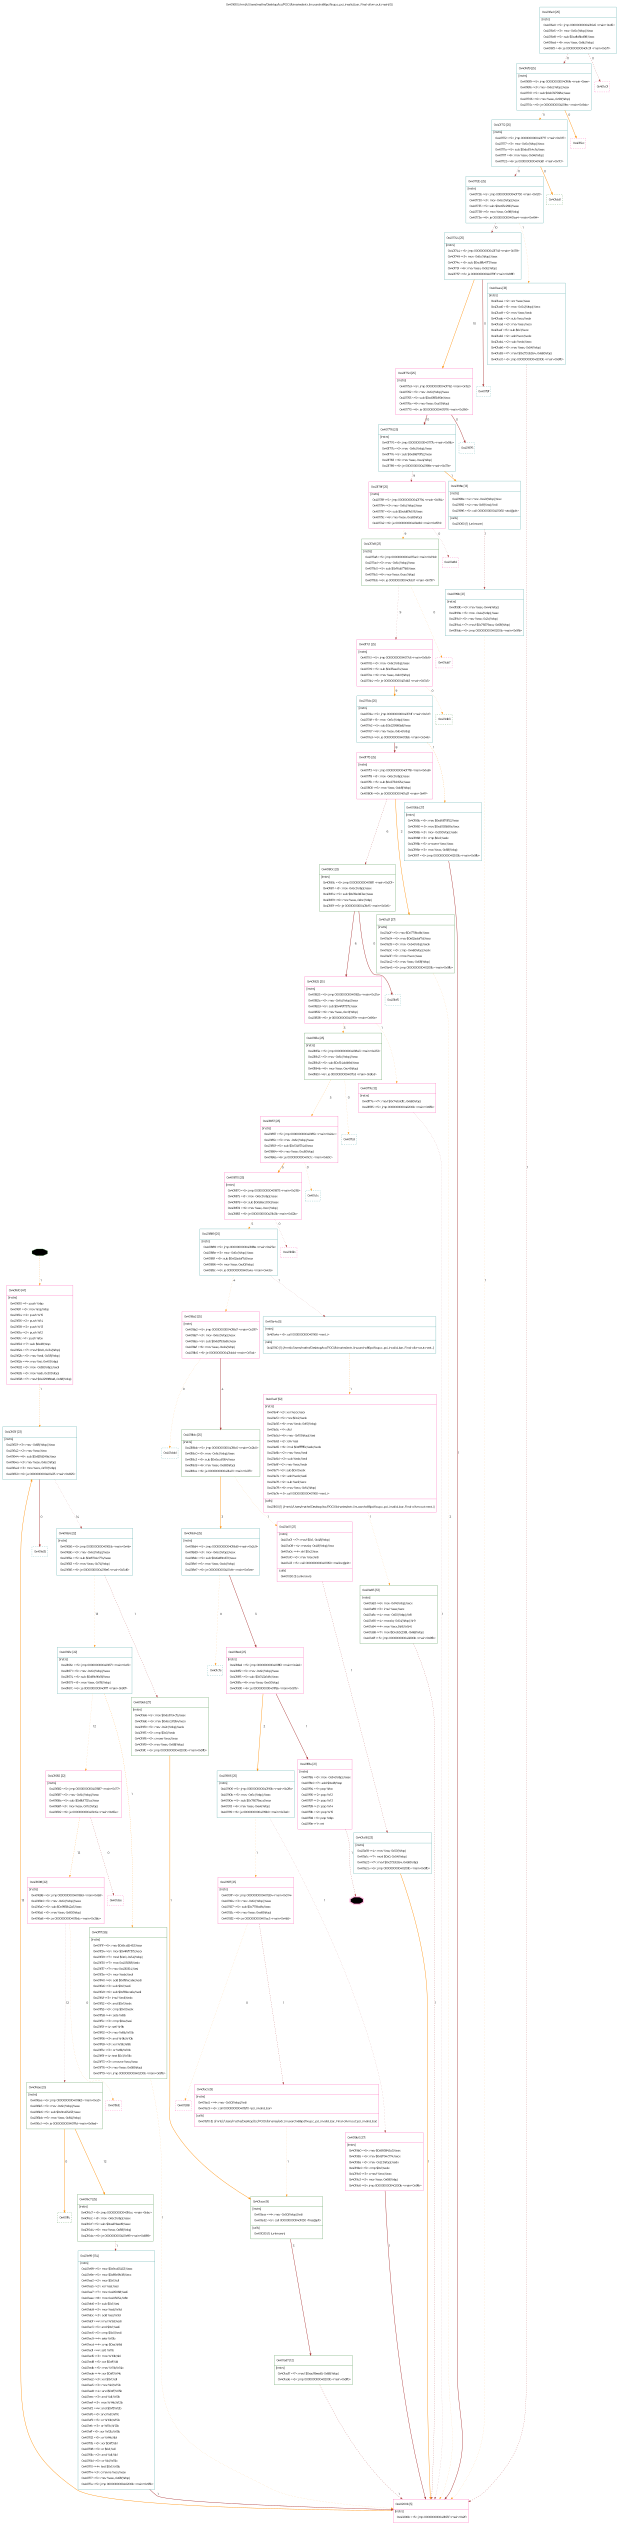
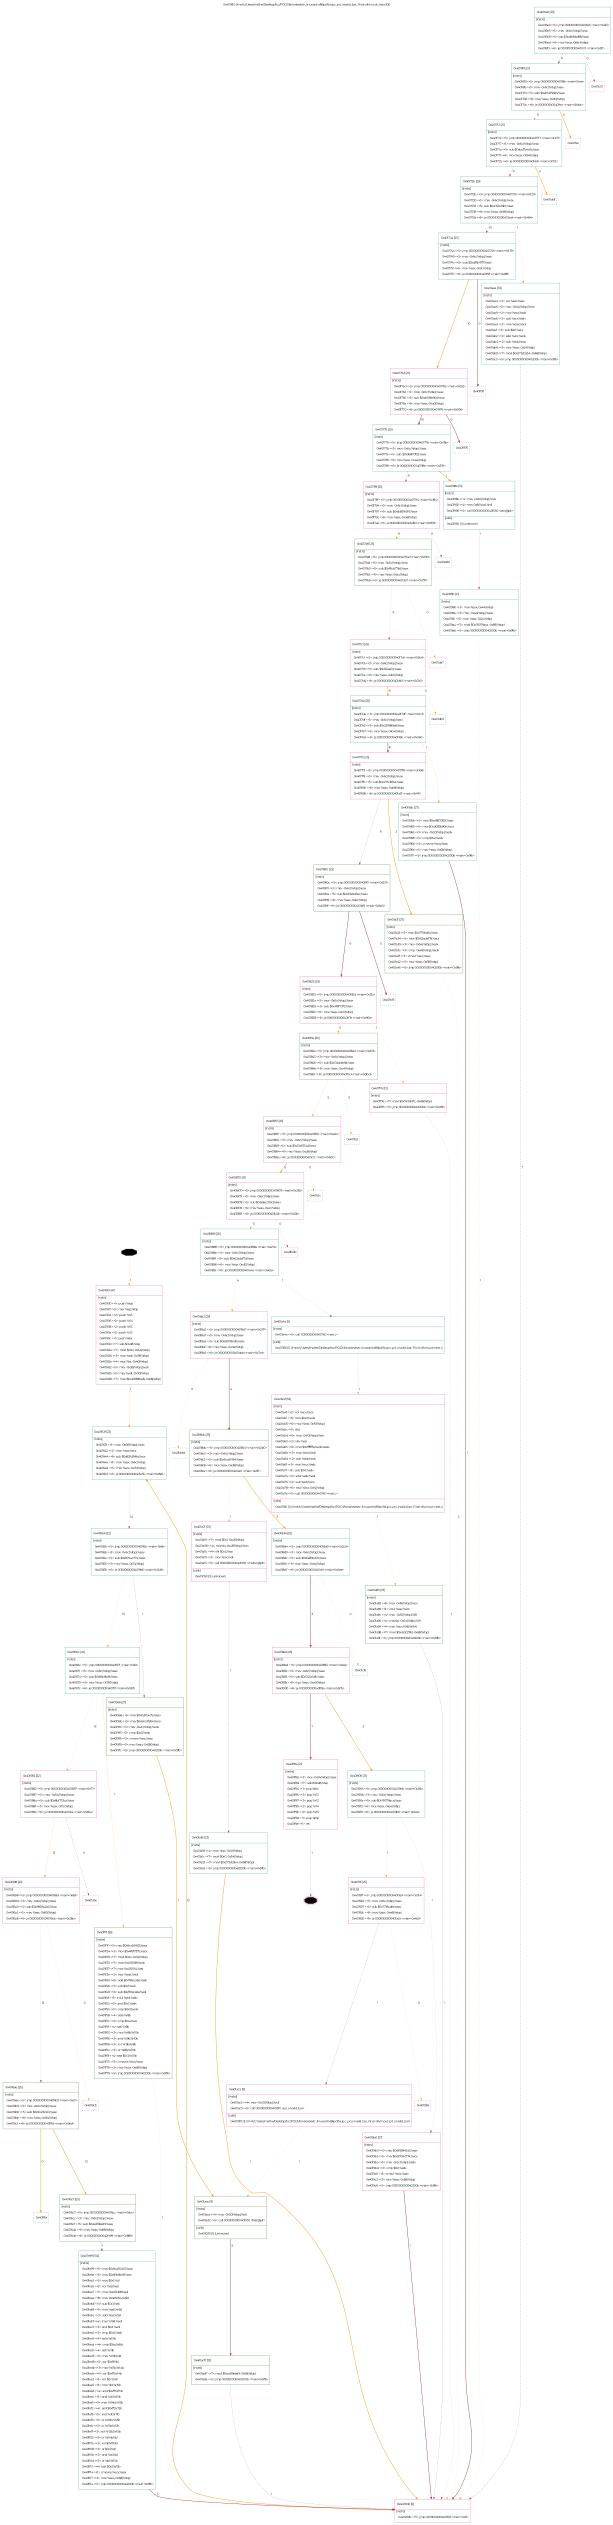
(483, 392) -> (478, 392)
(40, 1552) -> none
